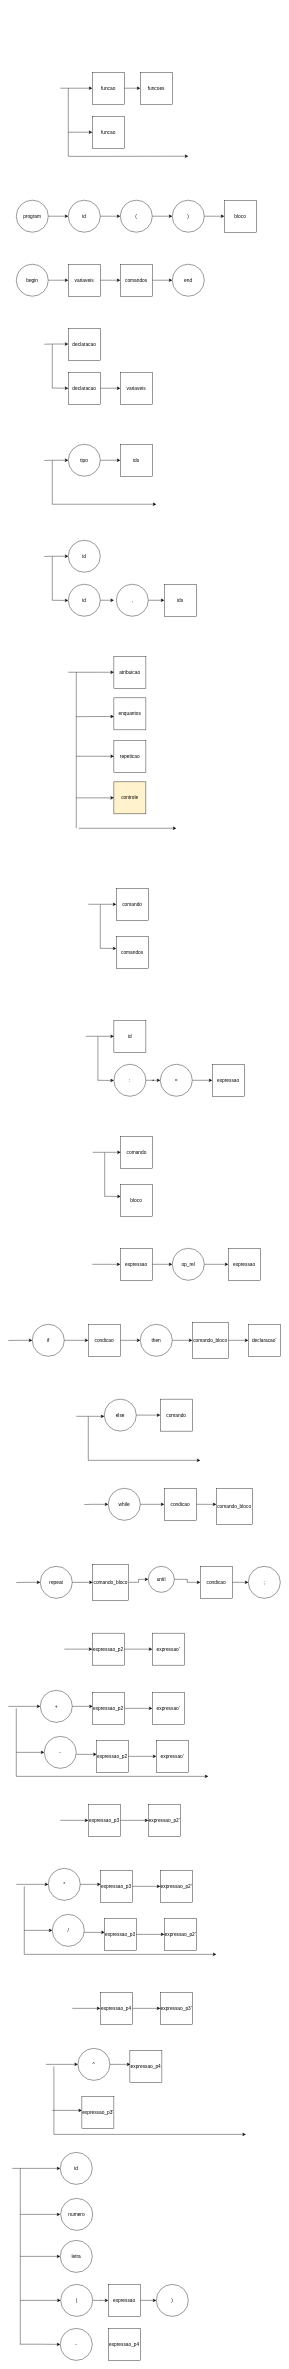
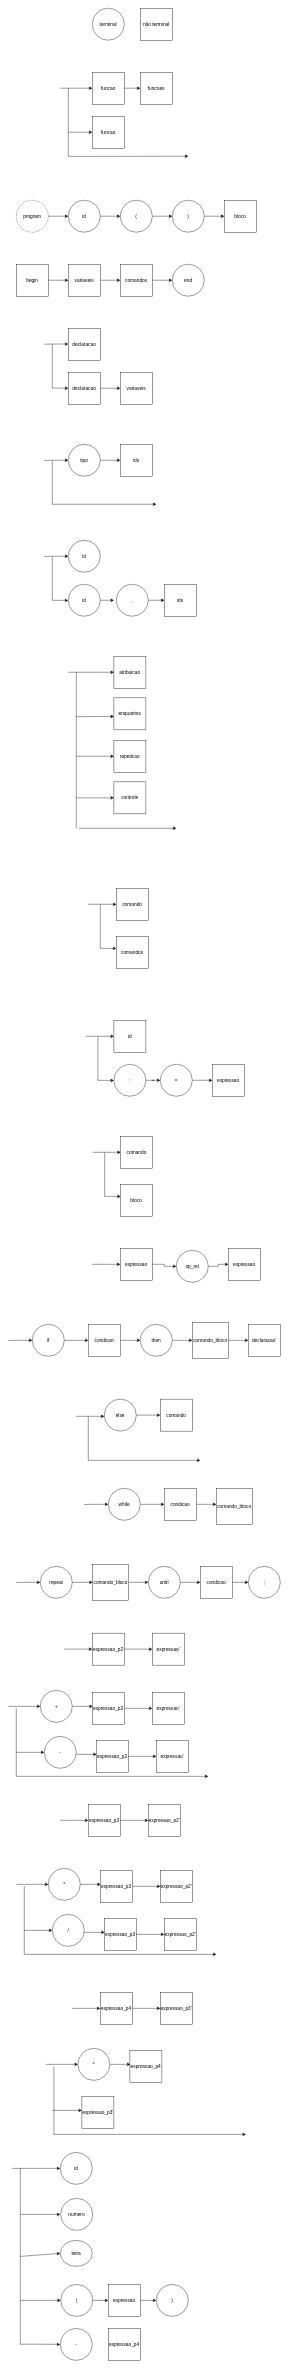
none -> (108, 24)
none -> (156, 24)
(32, 216) -> (32, 216)
(32, 280) -> (32, 280)
(130, 798) -> (130, 798)
(188, 1264) -> (192, 1266)
(161, 1579) -> (164, 1582)
(76, 2256) -> (76, 2253)
